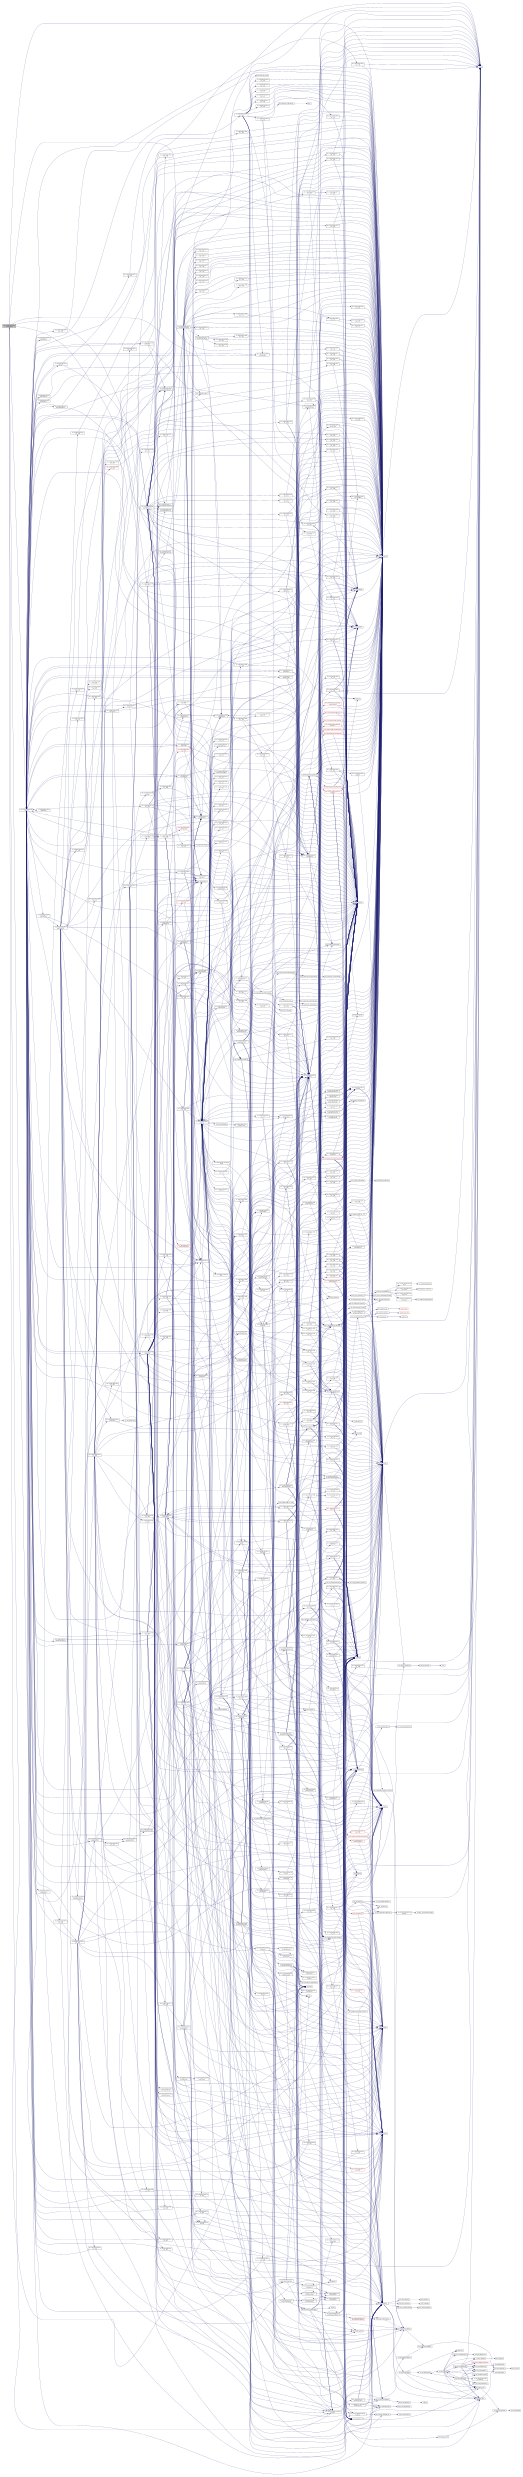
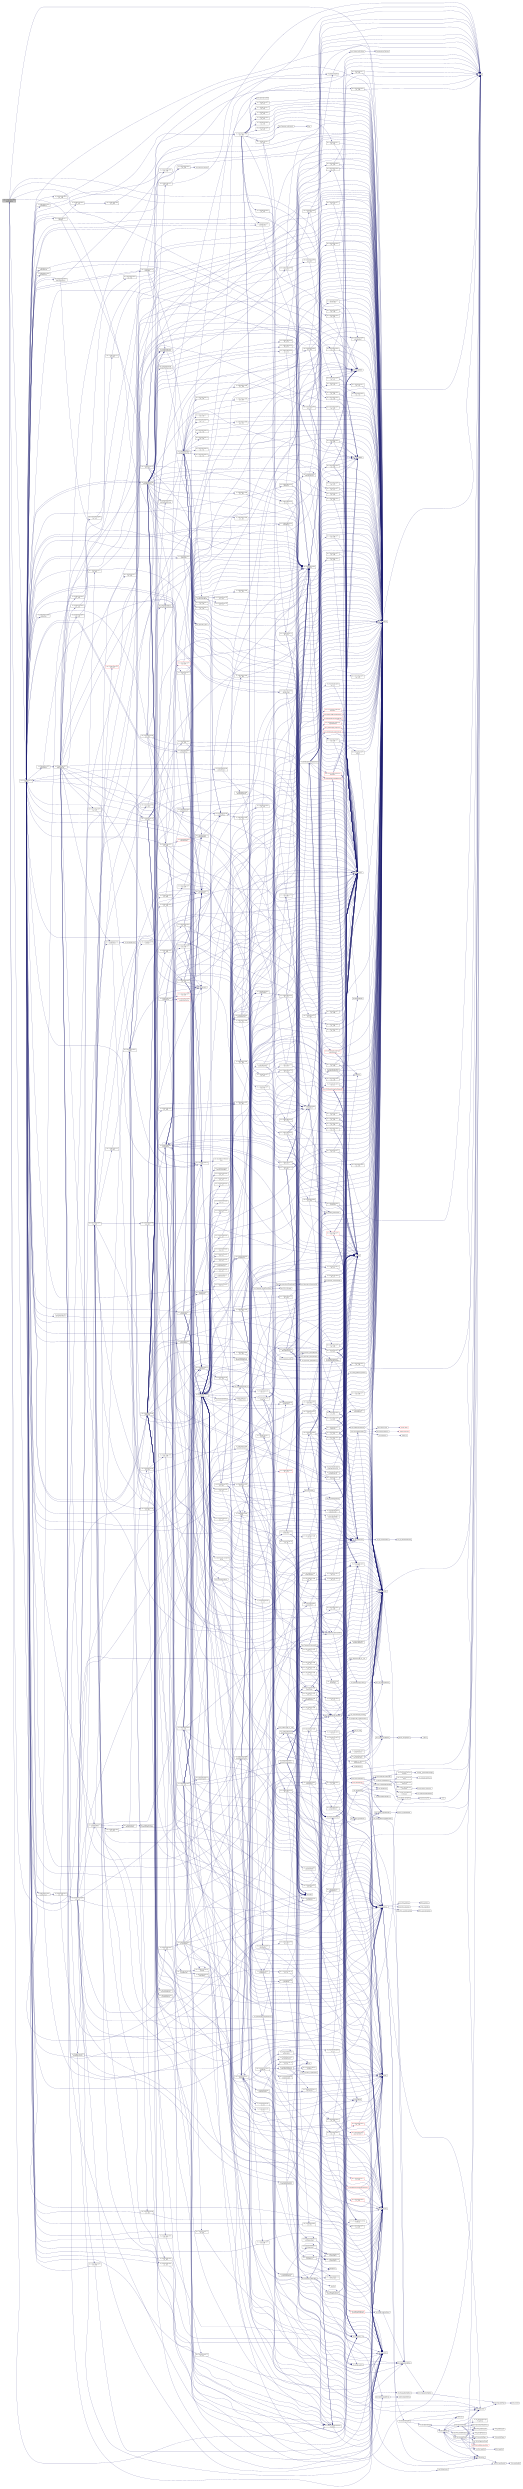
(147, 450) -> none
none -> (309, 1353)
none -> (263, 2109)
